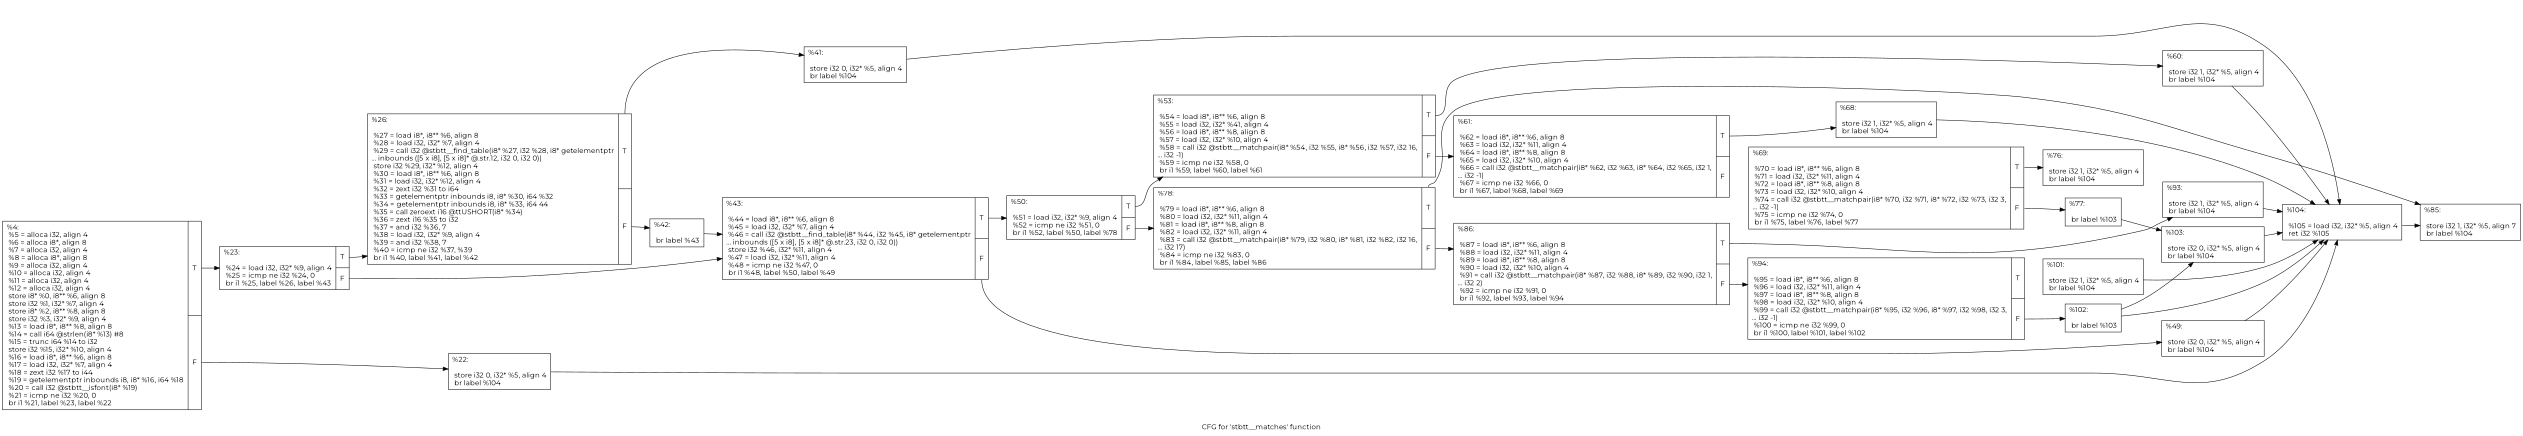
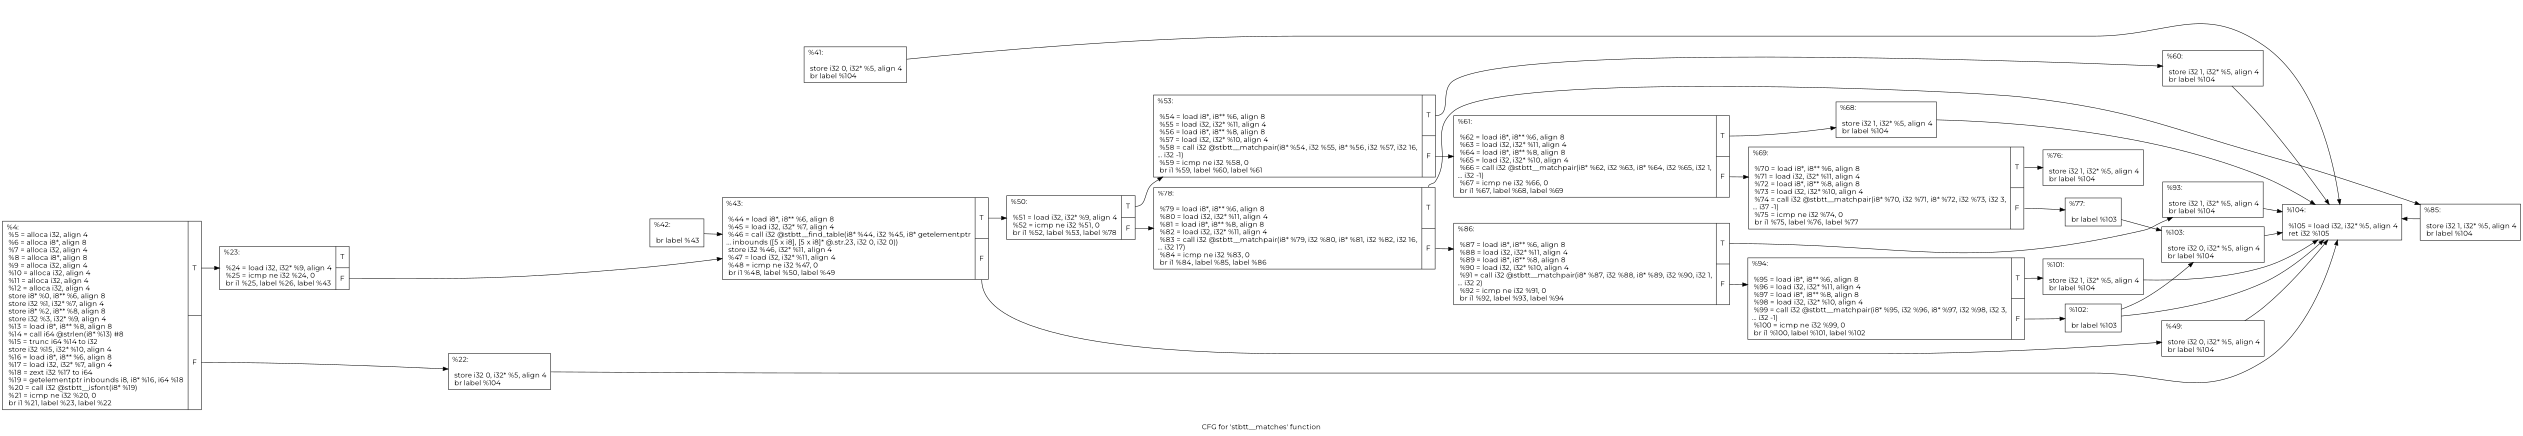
(1213, 125) -> (1212, 125)
none -> (1736, 177)
(500, 189) -> none
(1766, 207) -> (1766, 207)
(2408, 226) -> (2414, 219)
(2470, 226) -> (2470, 226)
(1064, 233) -> (1064, 233)
none -> (2031, 278)
(50, 373) -> (50, 373)
